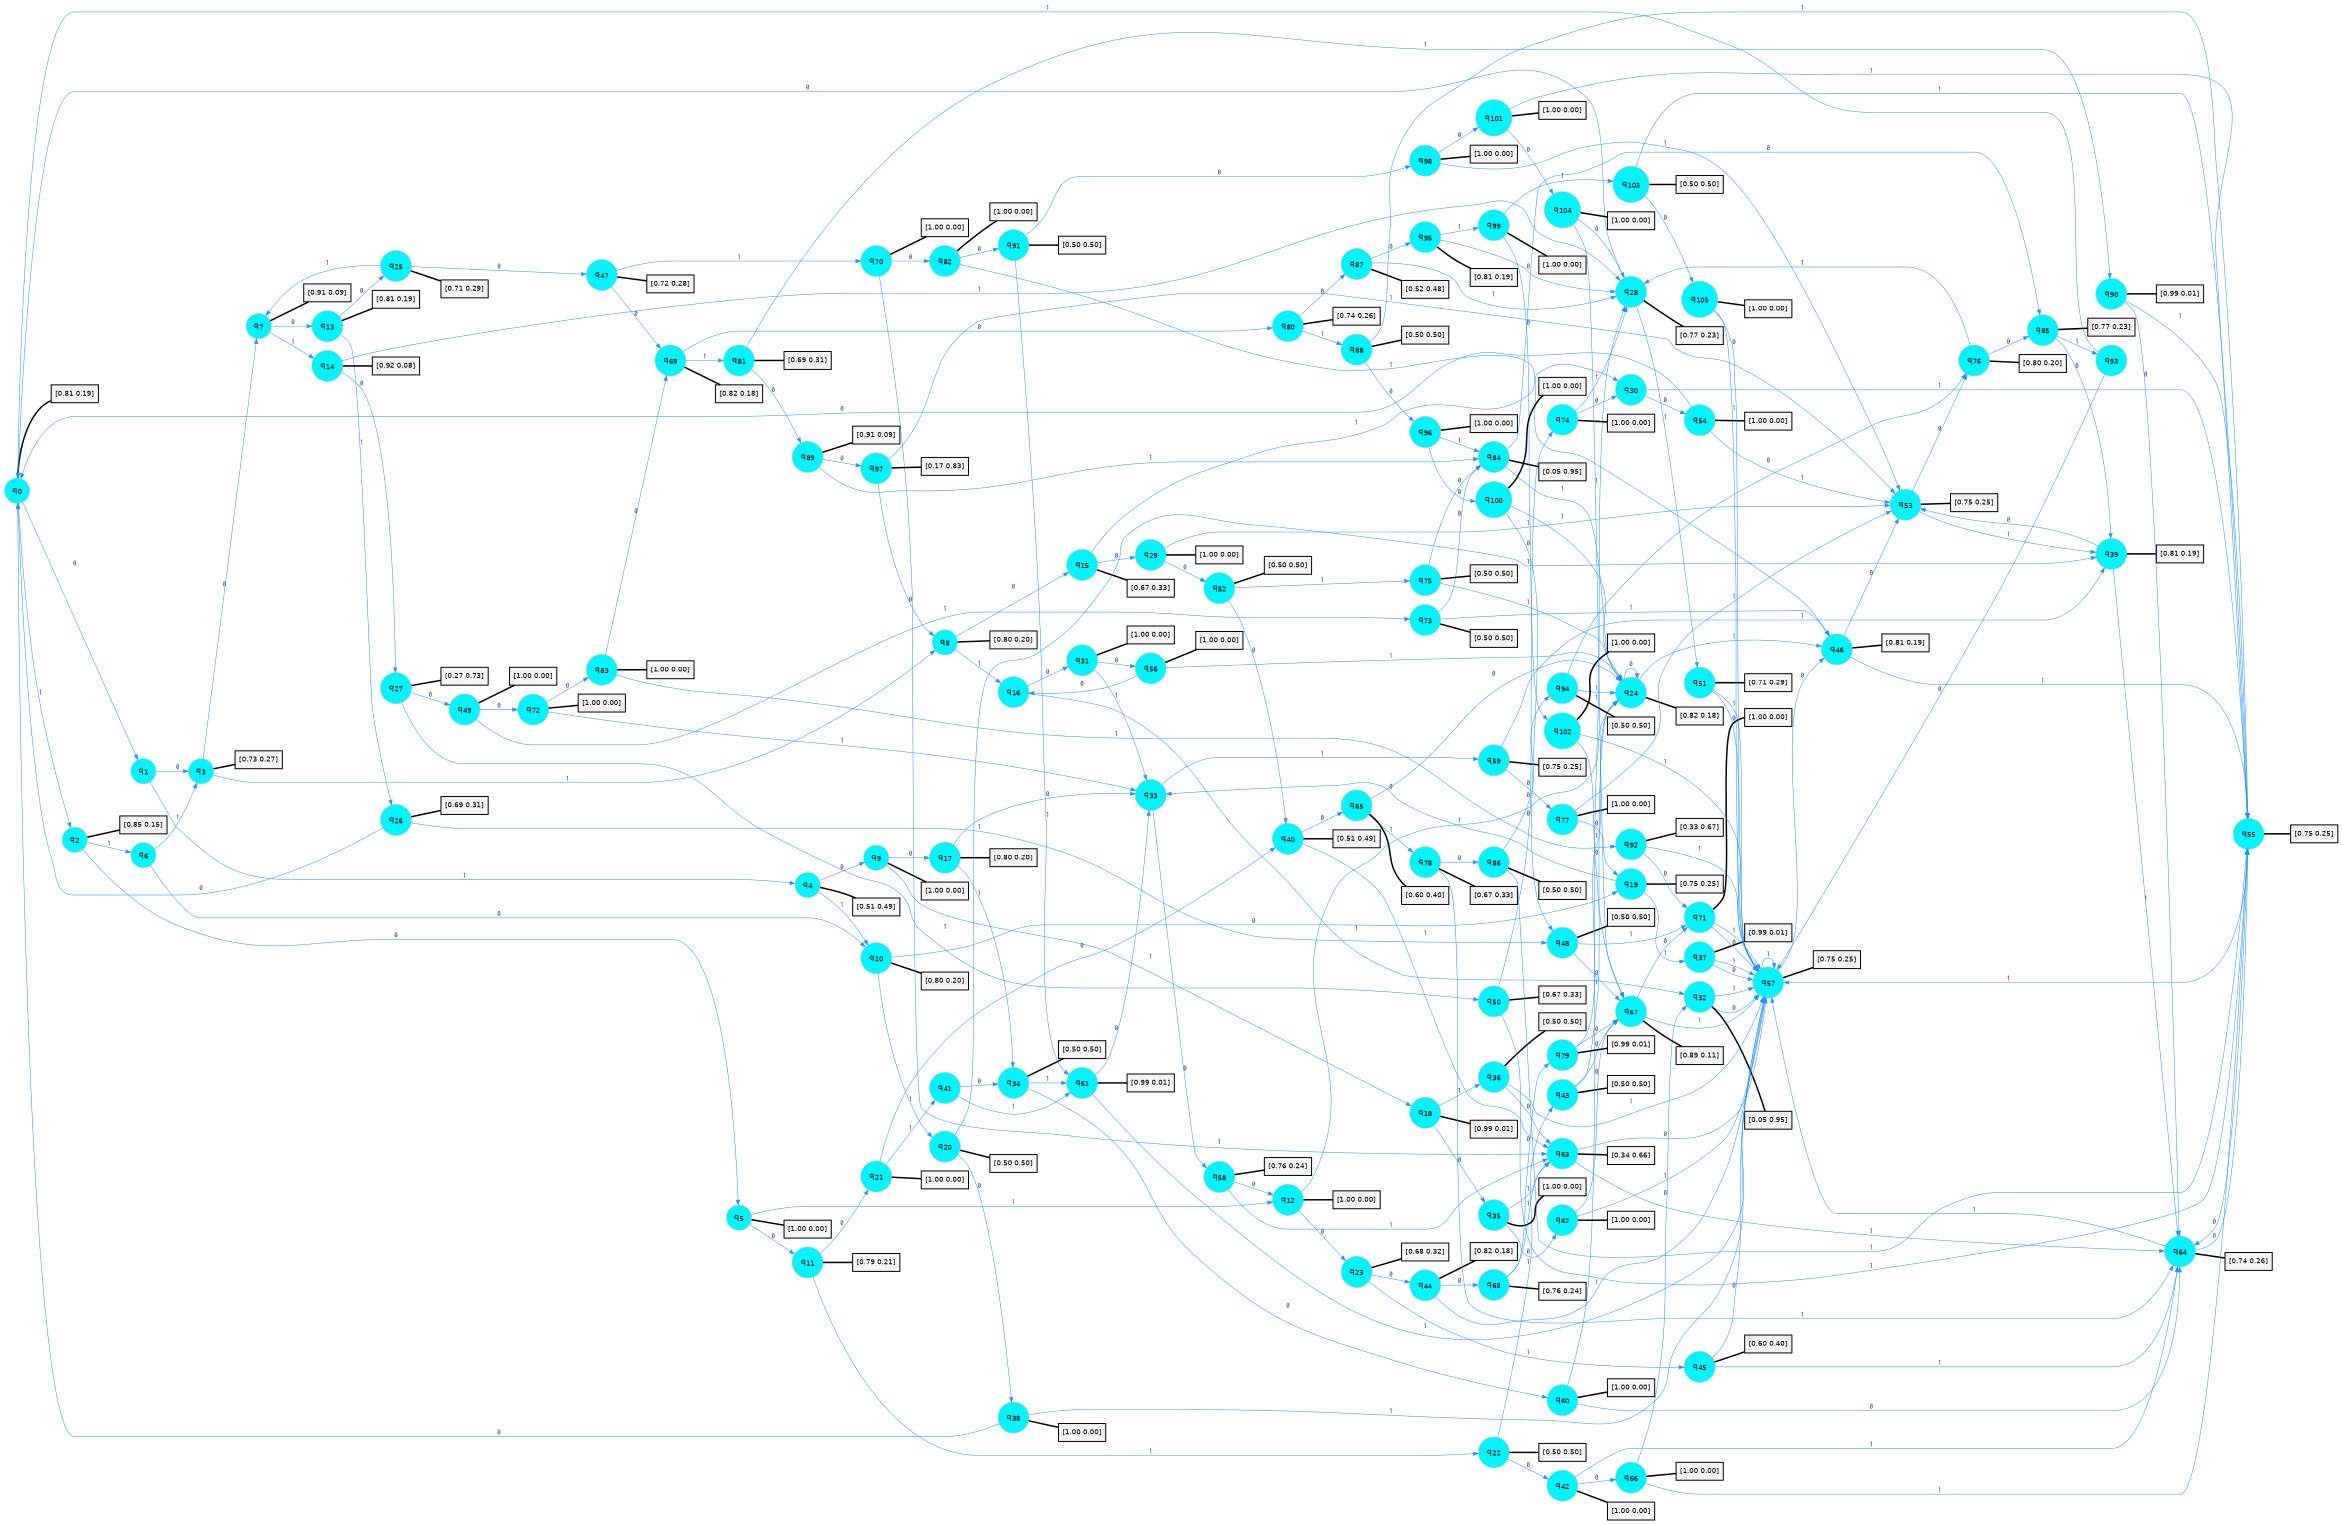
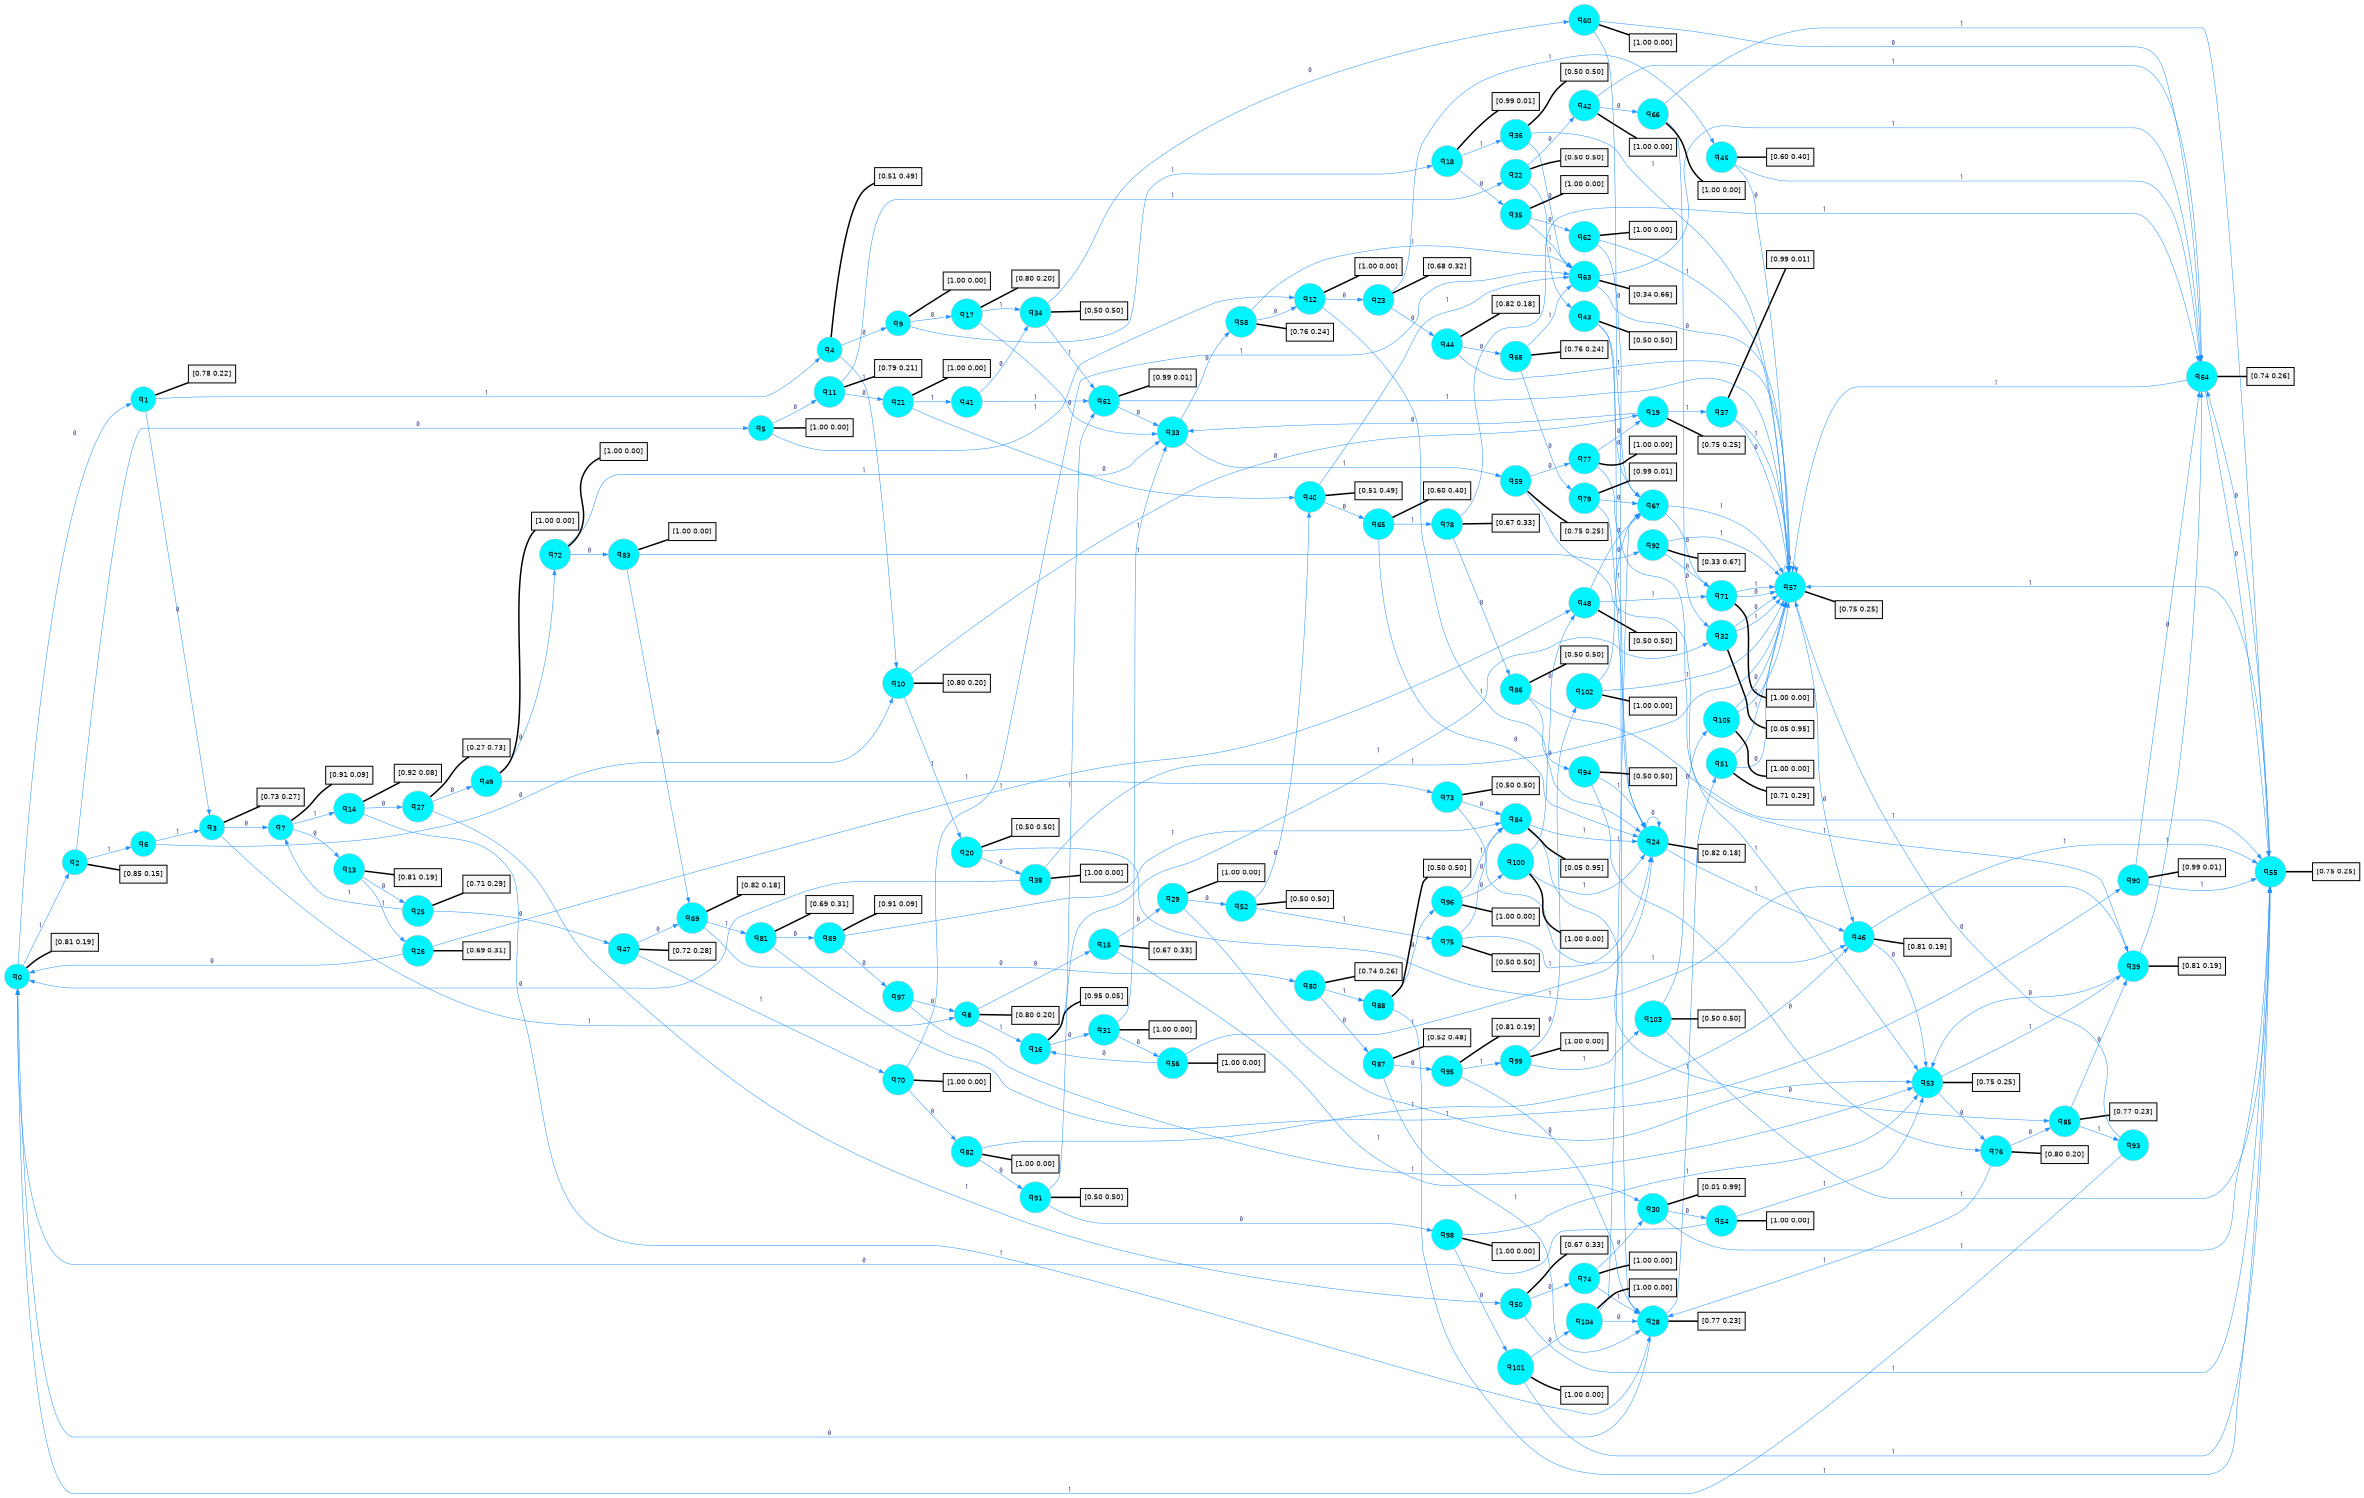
none -> (212, 374)
(945, 466) -> none
none -> (1104, 996)
(1700, 1056) -> none
none -> (1722, 1187)
